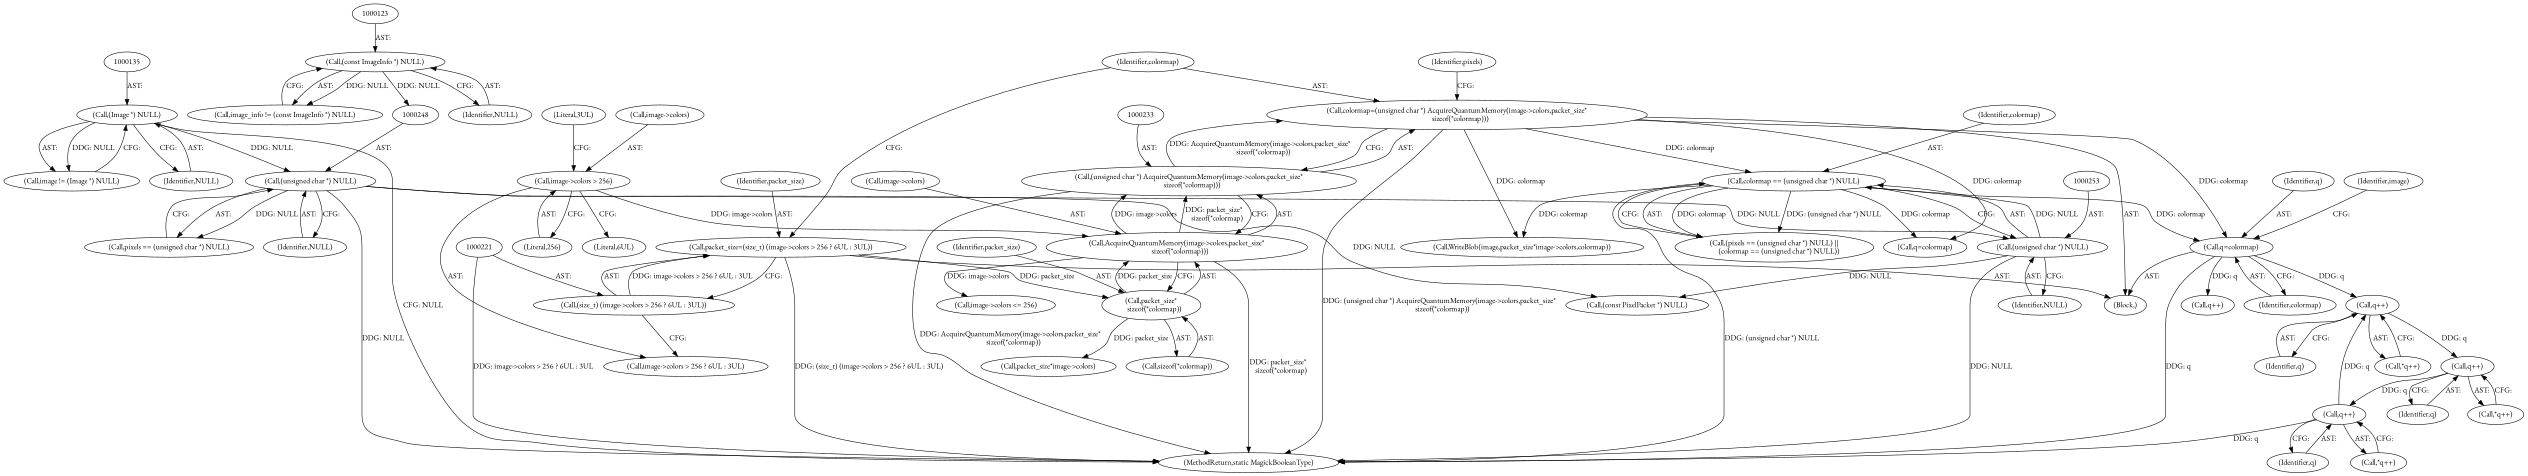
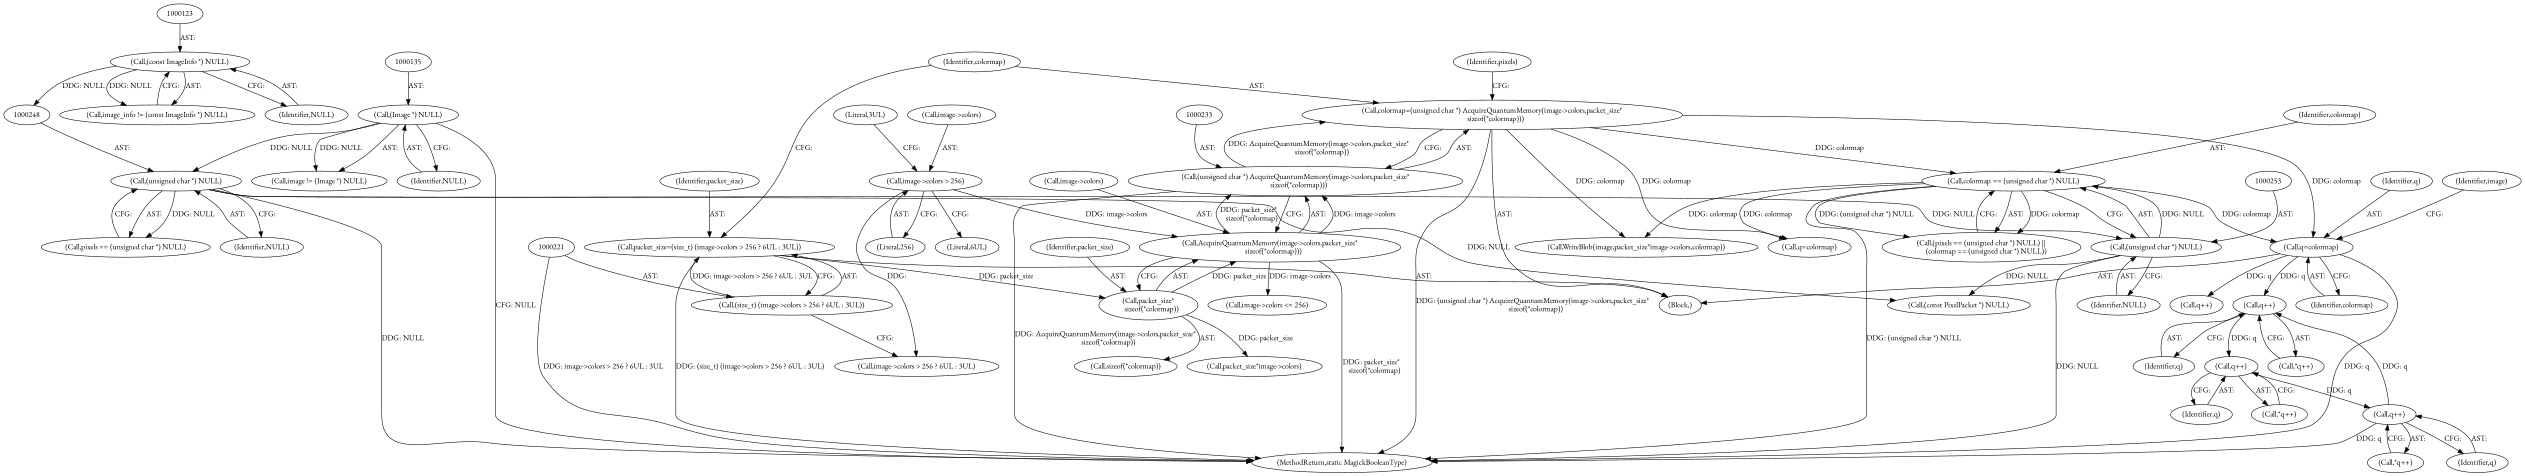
(116, 155) -> none
(457, 276) -> (898, 276)
(1198, 338) -> none
